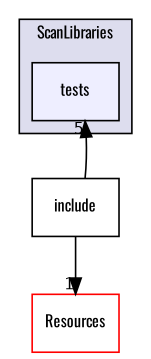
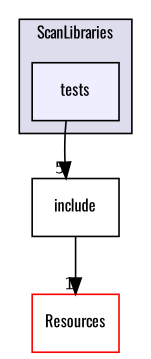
(86, 158) -> (65, 144)
